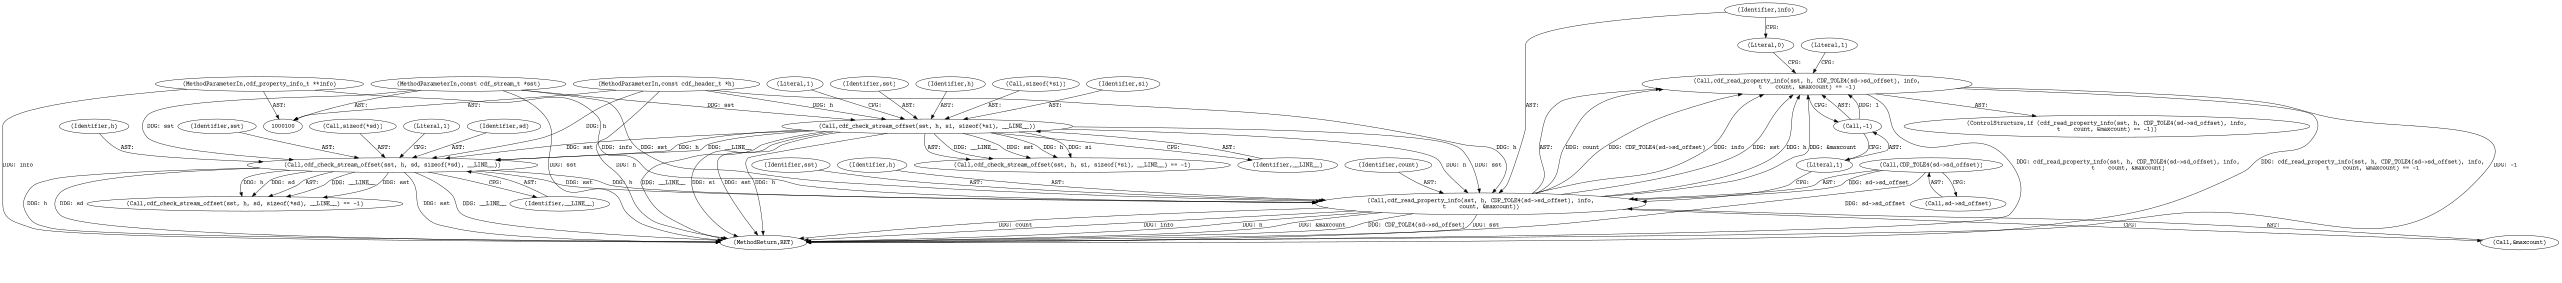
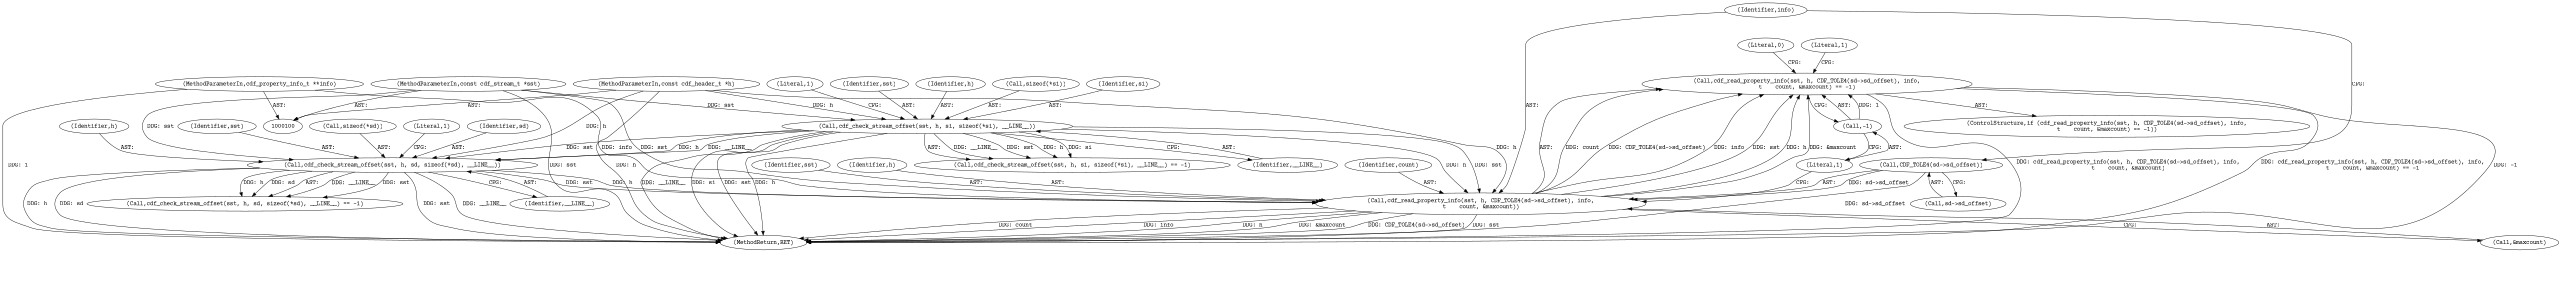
(1766, 26) -> (2304, 31)
(18, 165) -> (18, 165)
